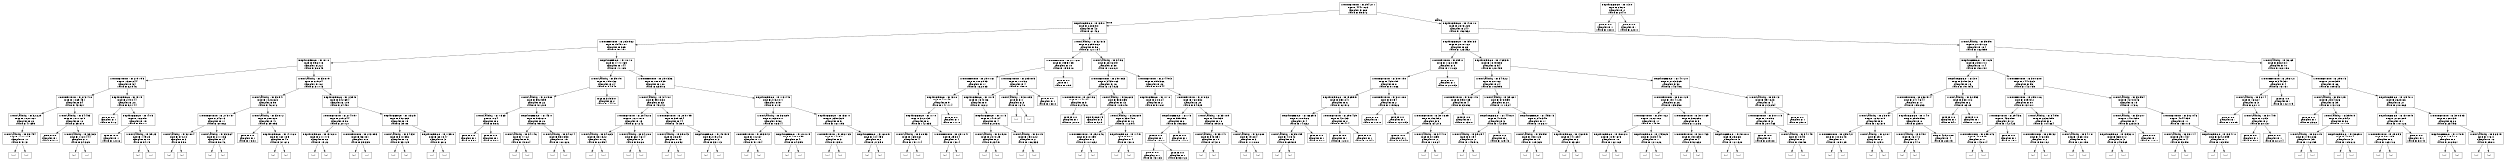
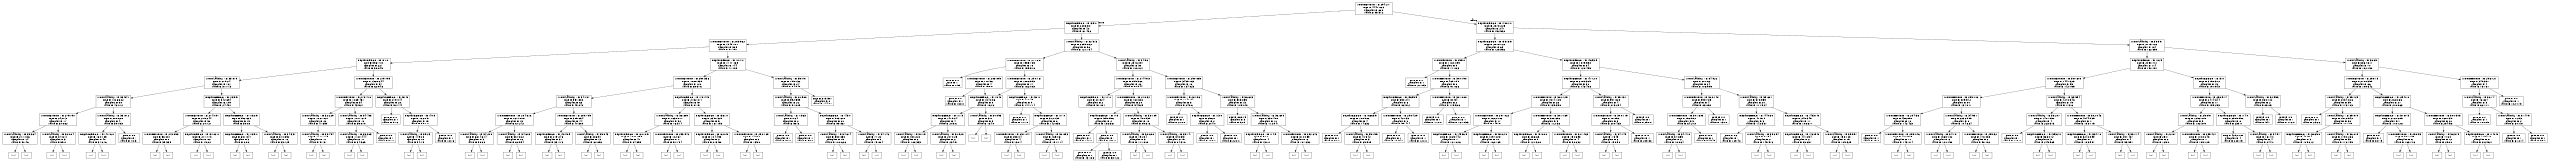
(1017, 91) -> (986, 109)
none -> (1195, 110)
